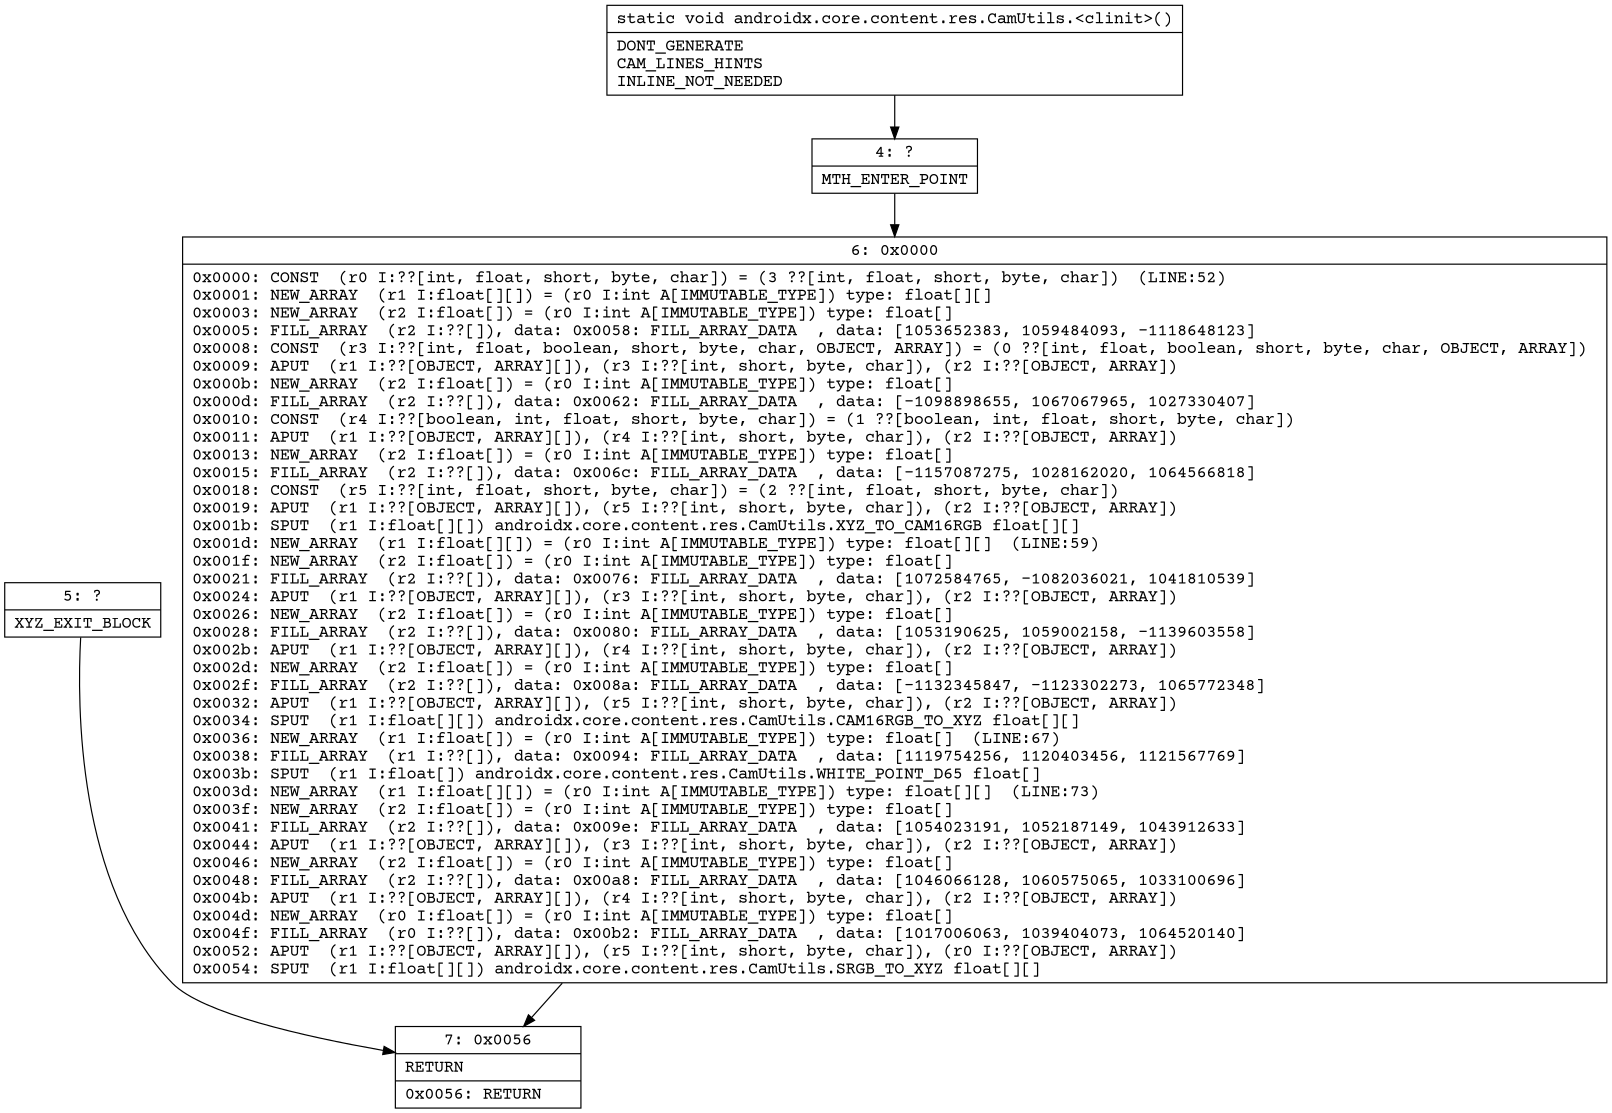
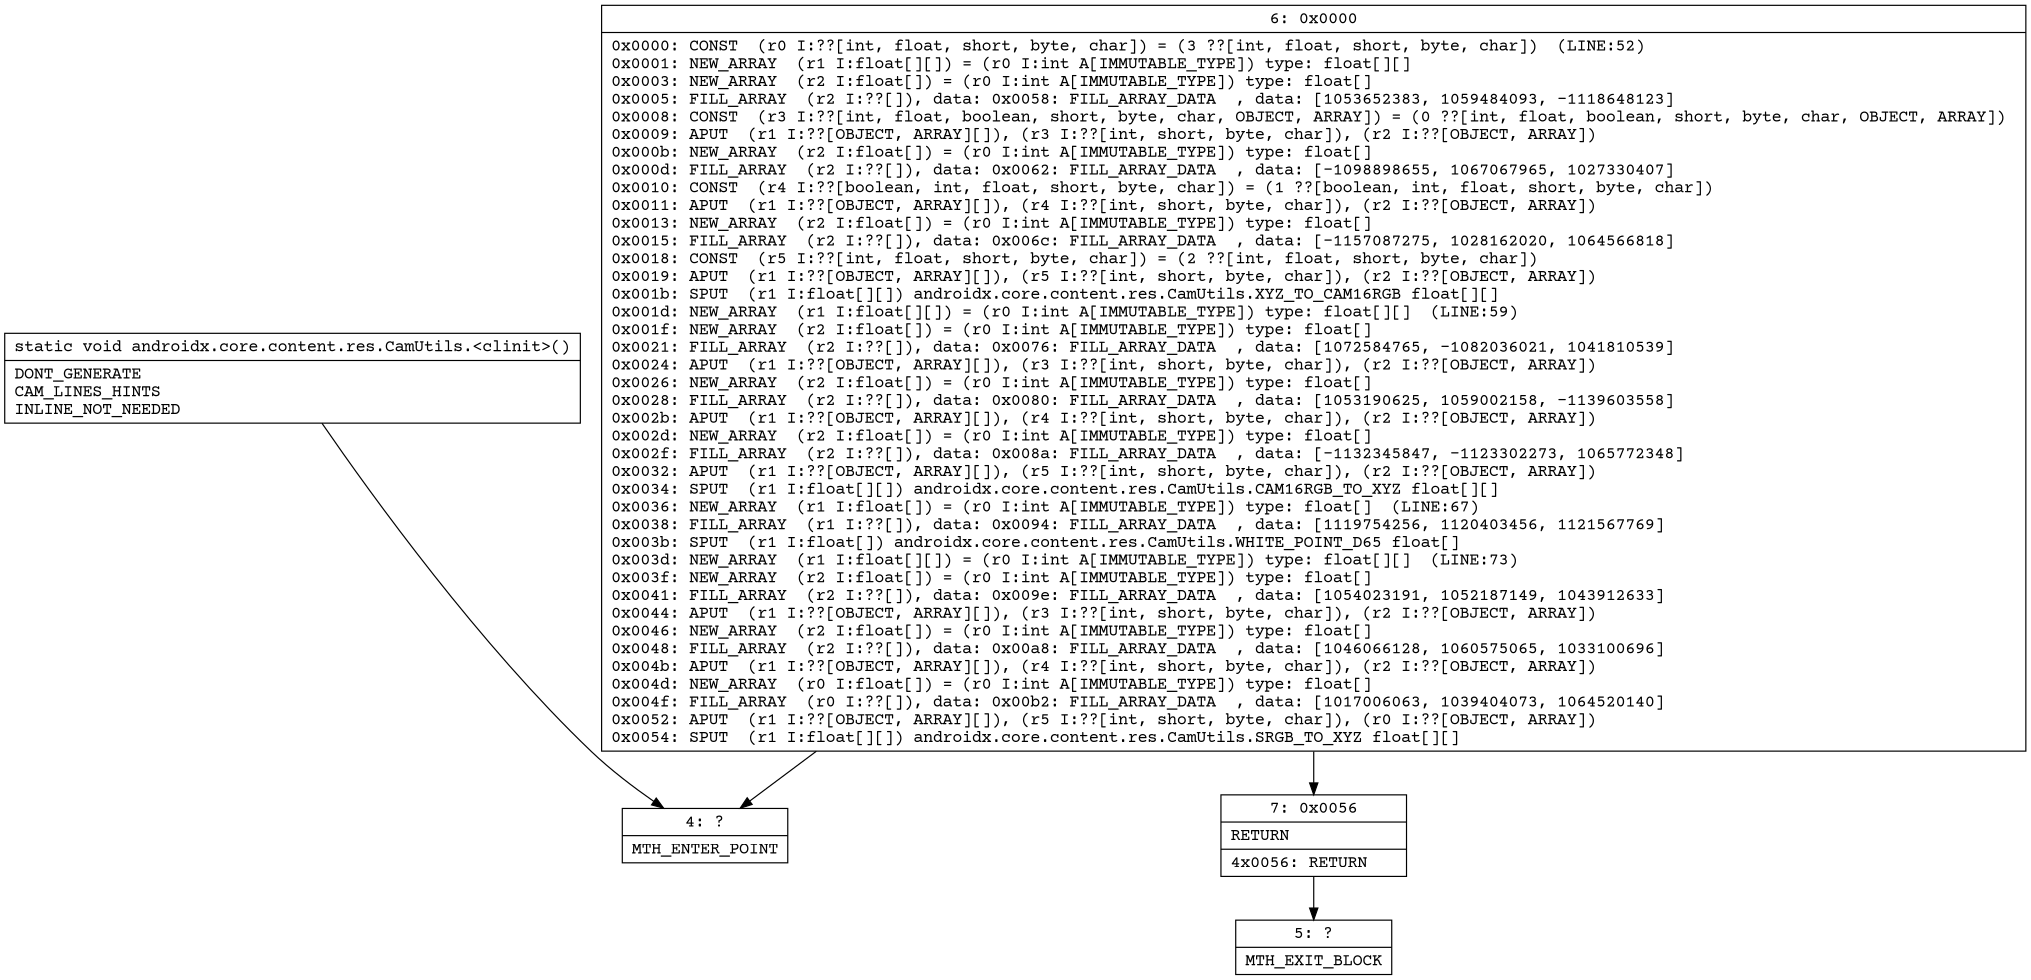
(895, 209) -> (783, 776)
(83, 623) -> (1314, 960)
(131, 924) -> (1314, 892)
(488, 1094) -> (1314, 862)
